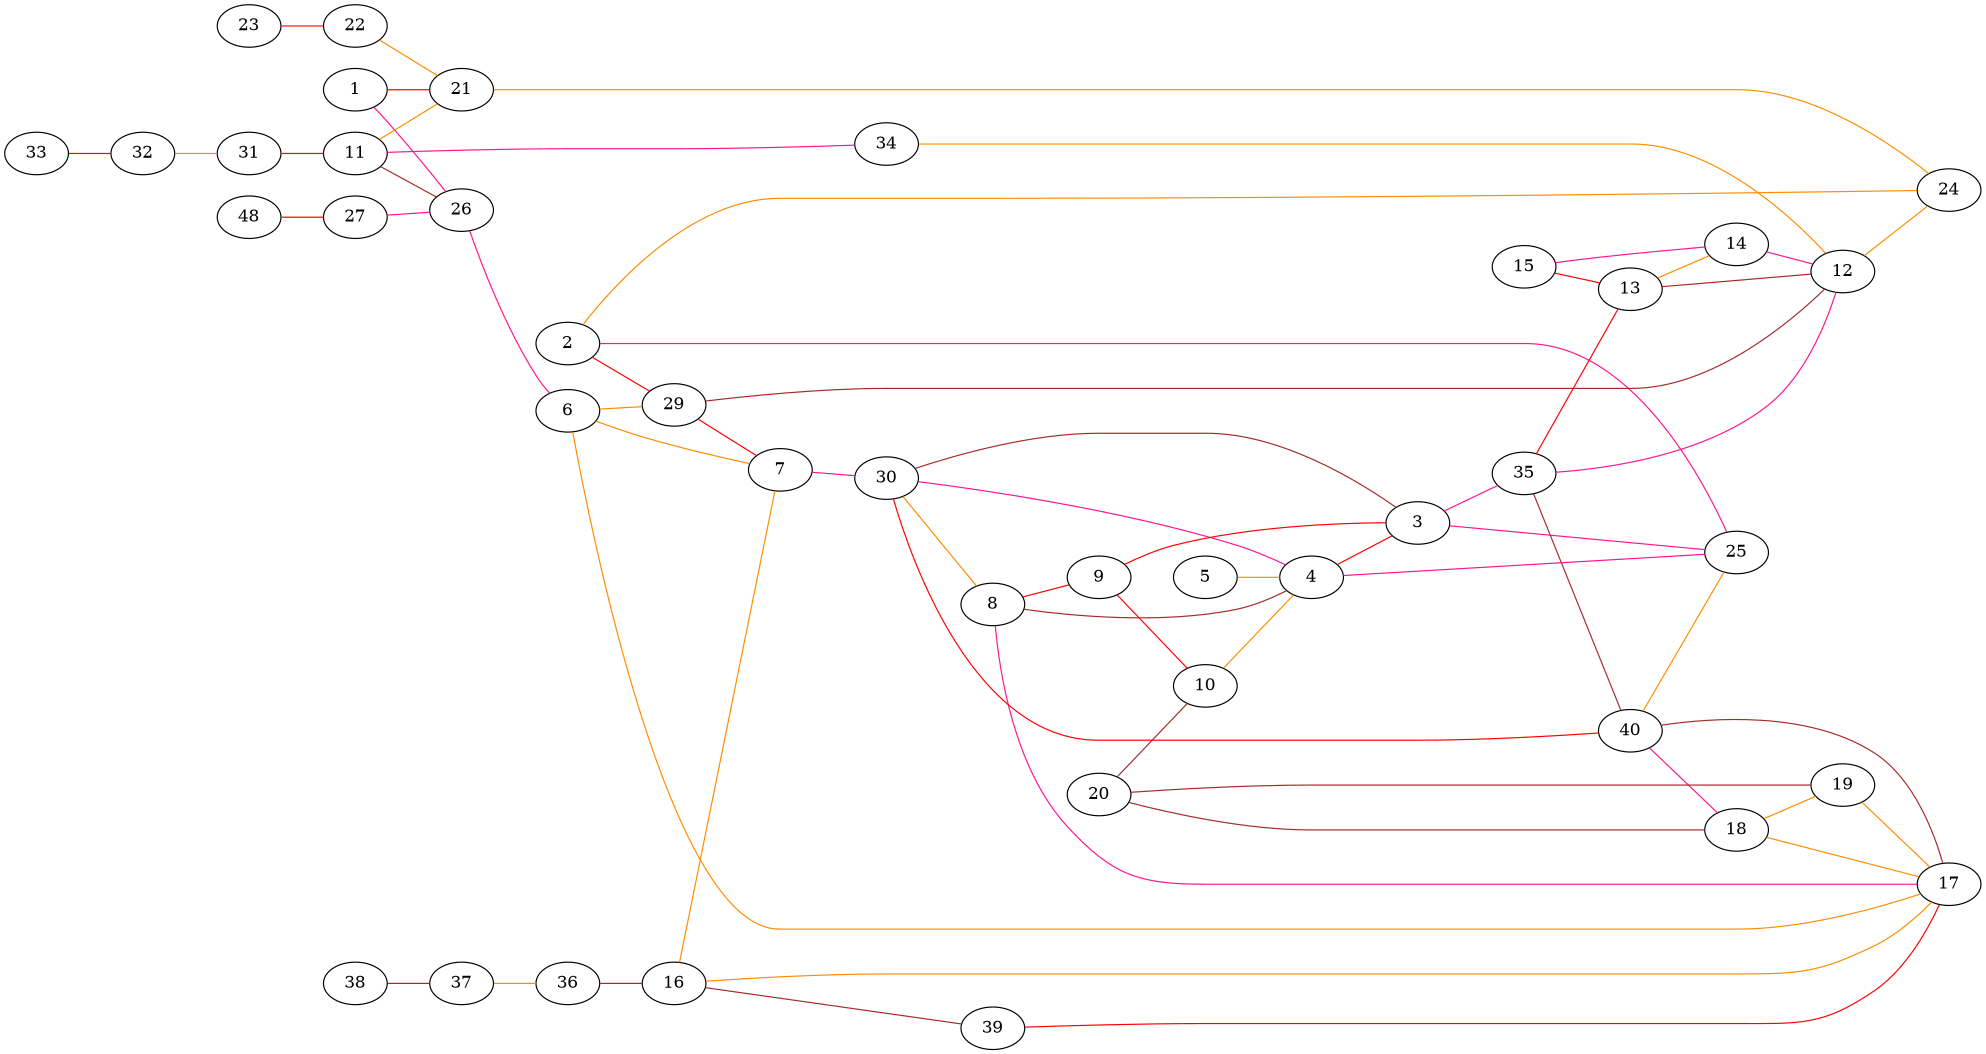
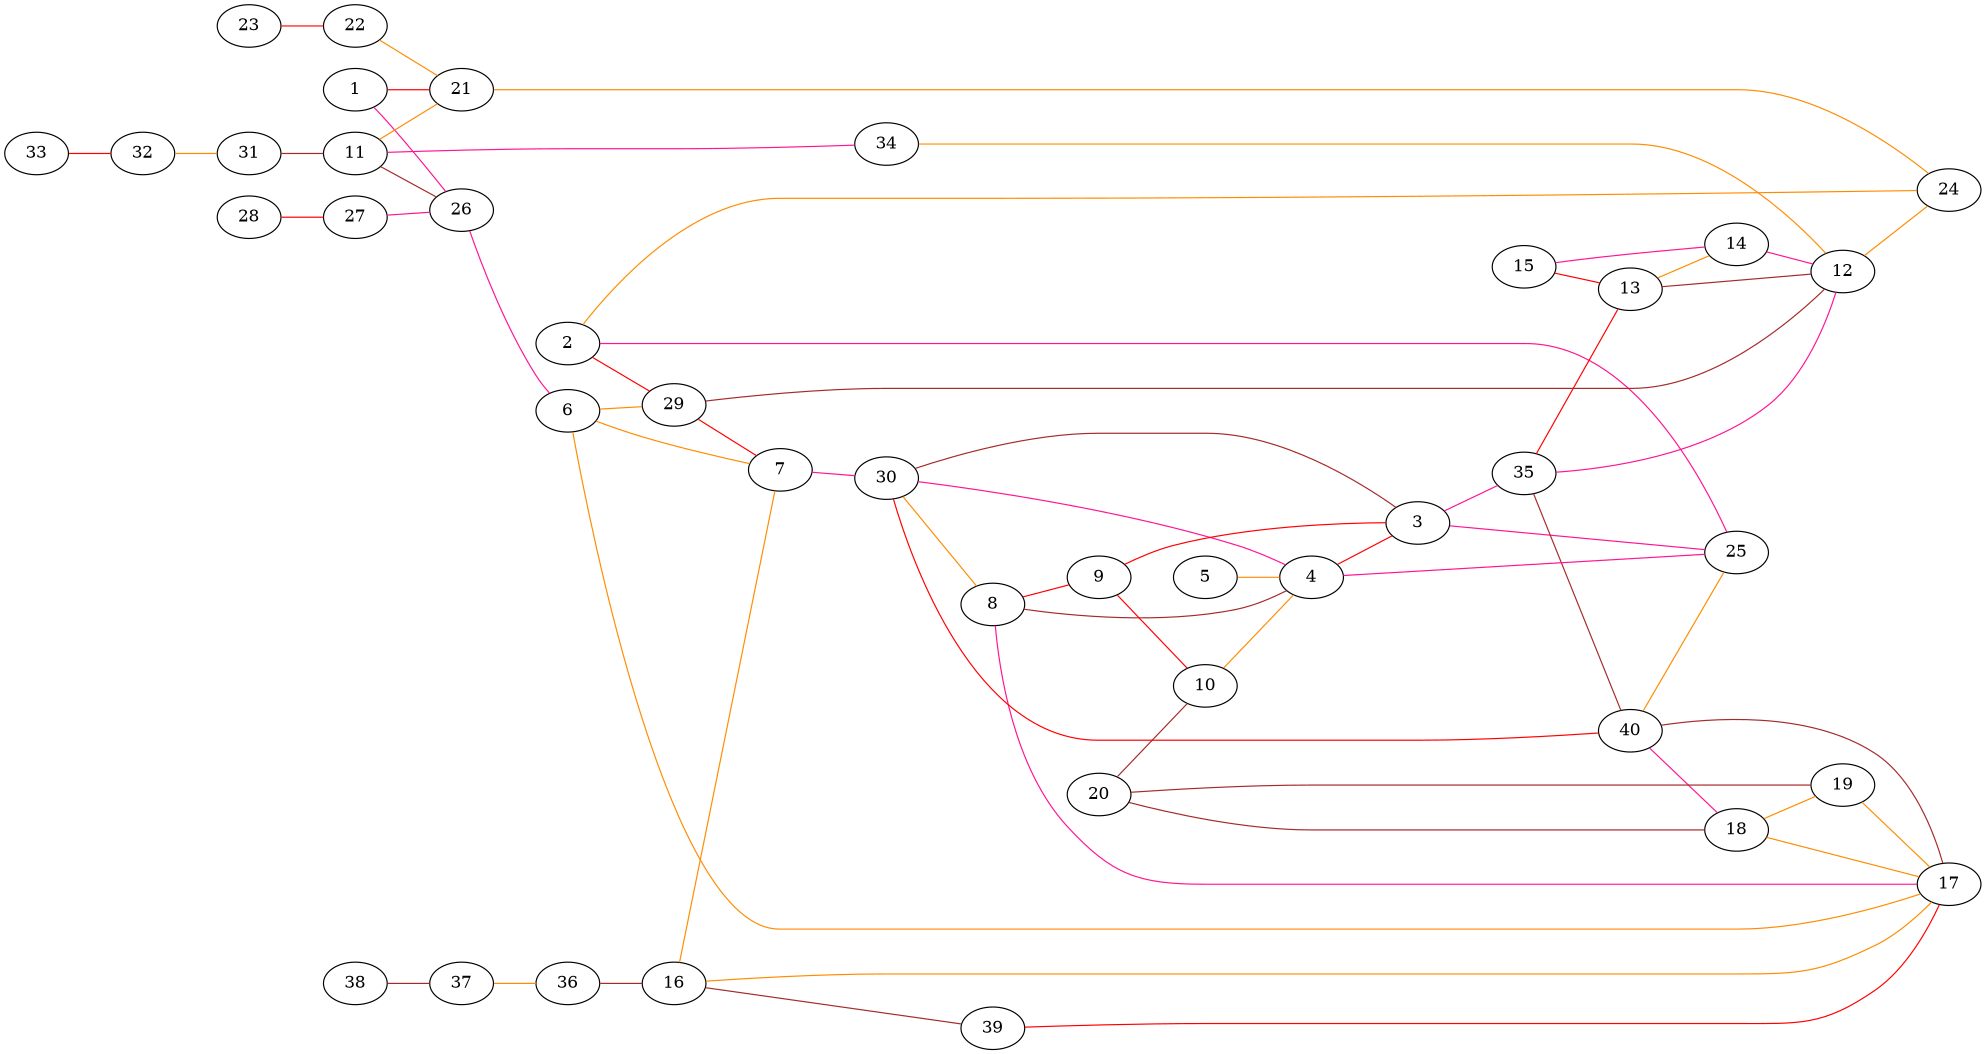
(249, 217) -> (249, 217)
